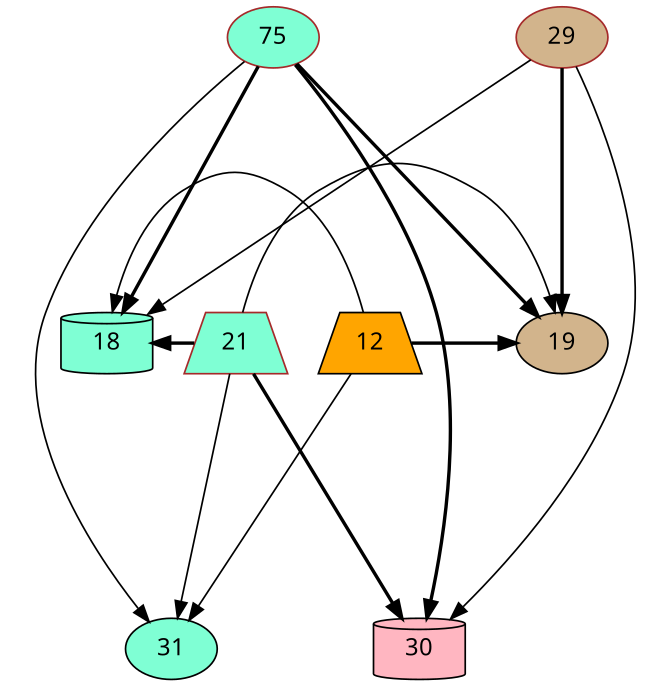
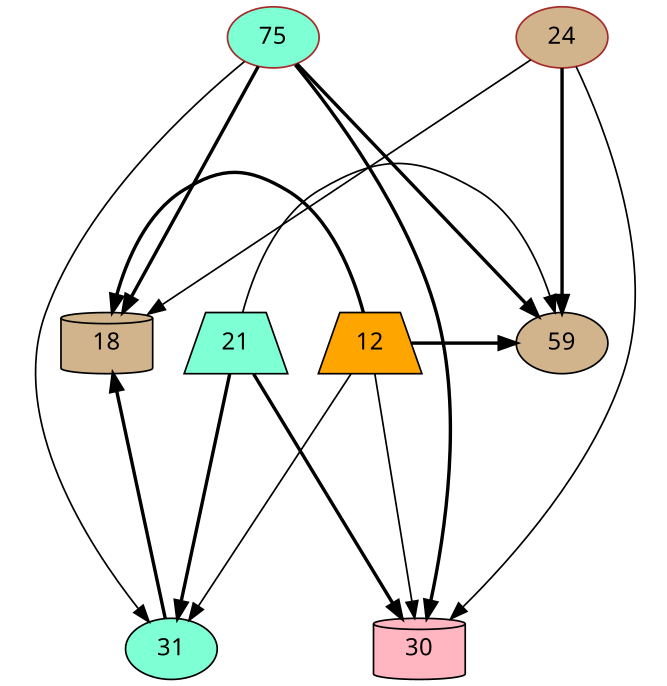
(562, 37) -> (562, 37)
(245, 173) -> (245, 173)
(107, 343) -> (107, 343)
(182, 343) -> (141, 505)
(236, 343) -> (236, 343)
(562, 343) -> (562, 343)
(205, 487) -> (205, 487)
none -> (393, 487)
